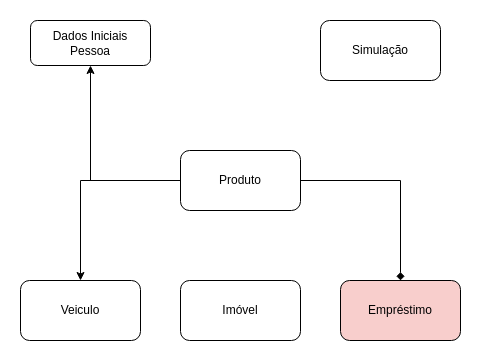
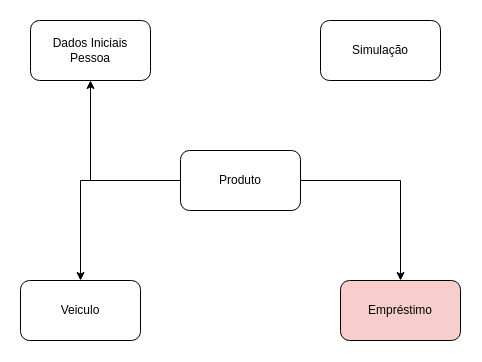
(91, 43) -> (91, 51)
(401, 272) -> (401, 272)
(241, 311) -> none
